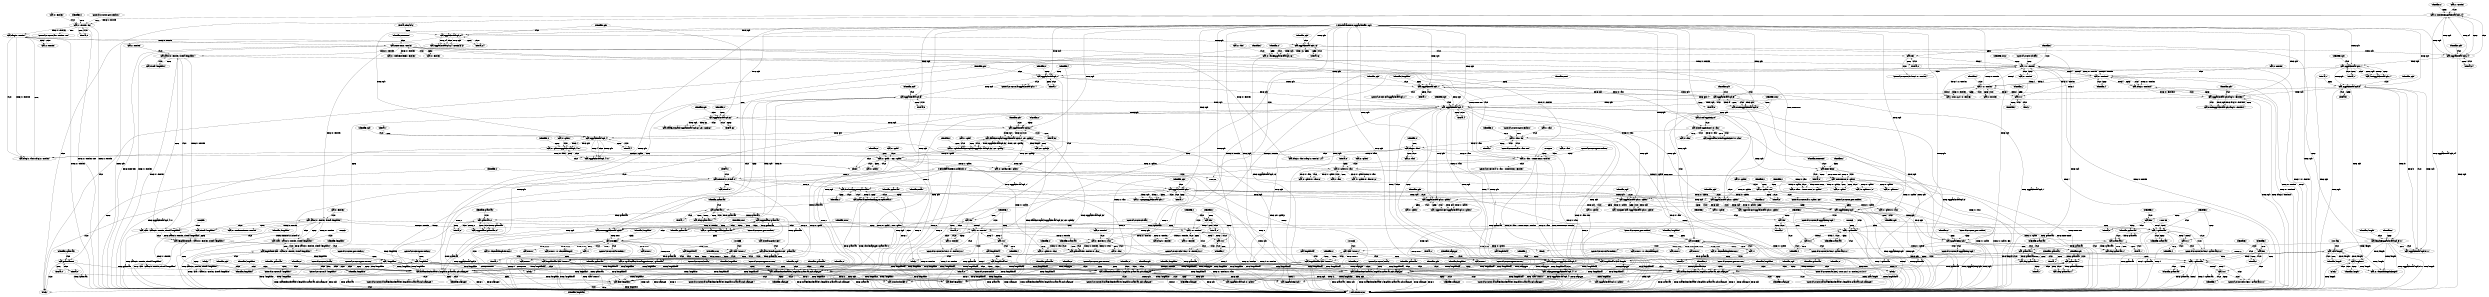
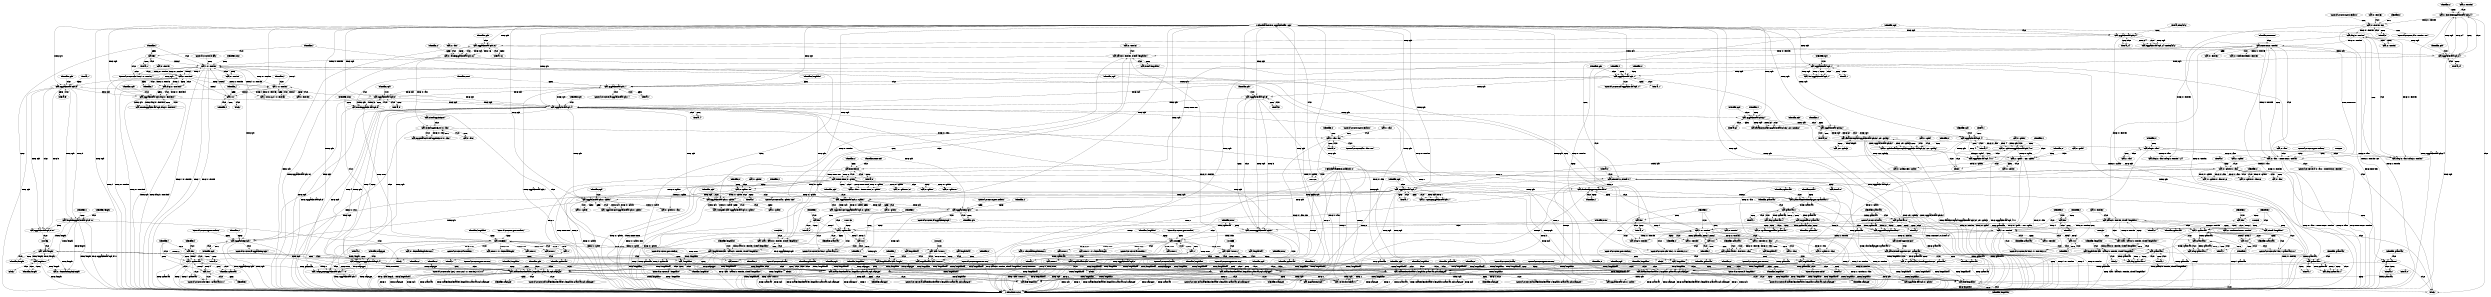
none -> (2276, 103)
(2405, 246) -> (43, 235)
(898, 282) -> (1346, 282)
